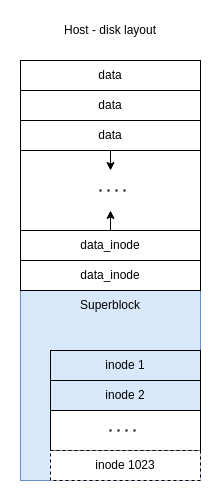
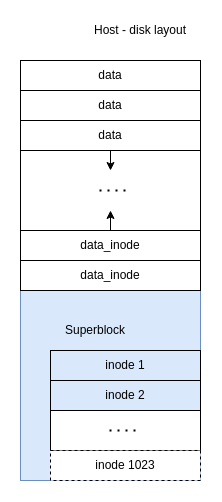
(111, 31) -> (141, 31)
(111, 306) -> (96, 331)
